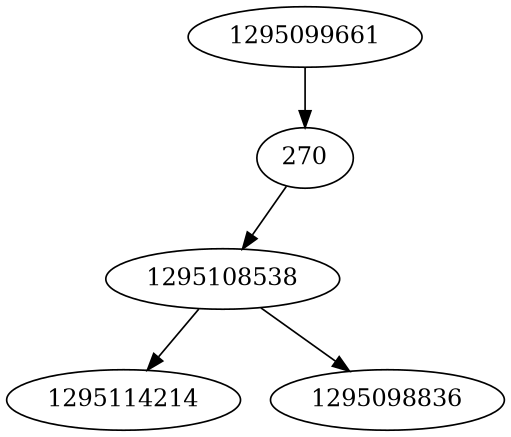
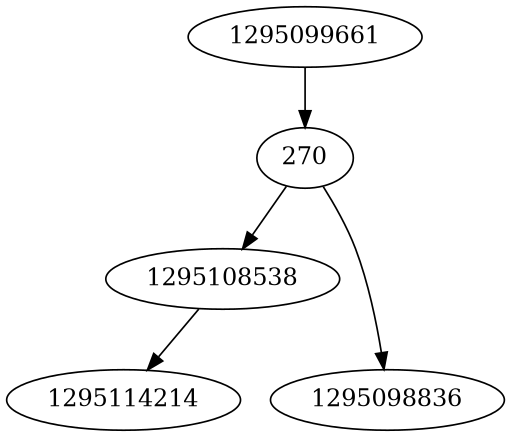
(298, 335) -> (362, 266)
